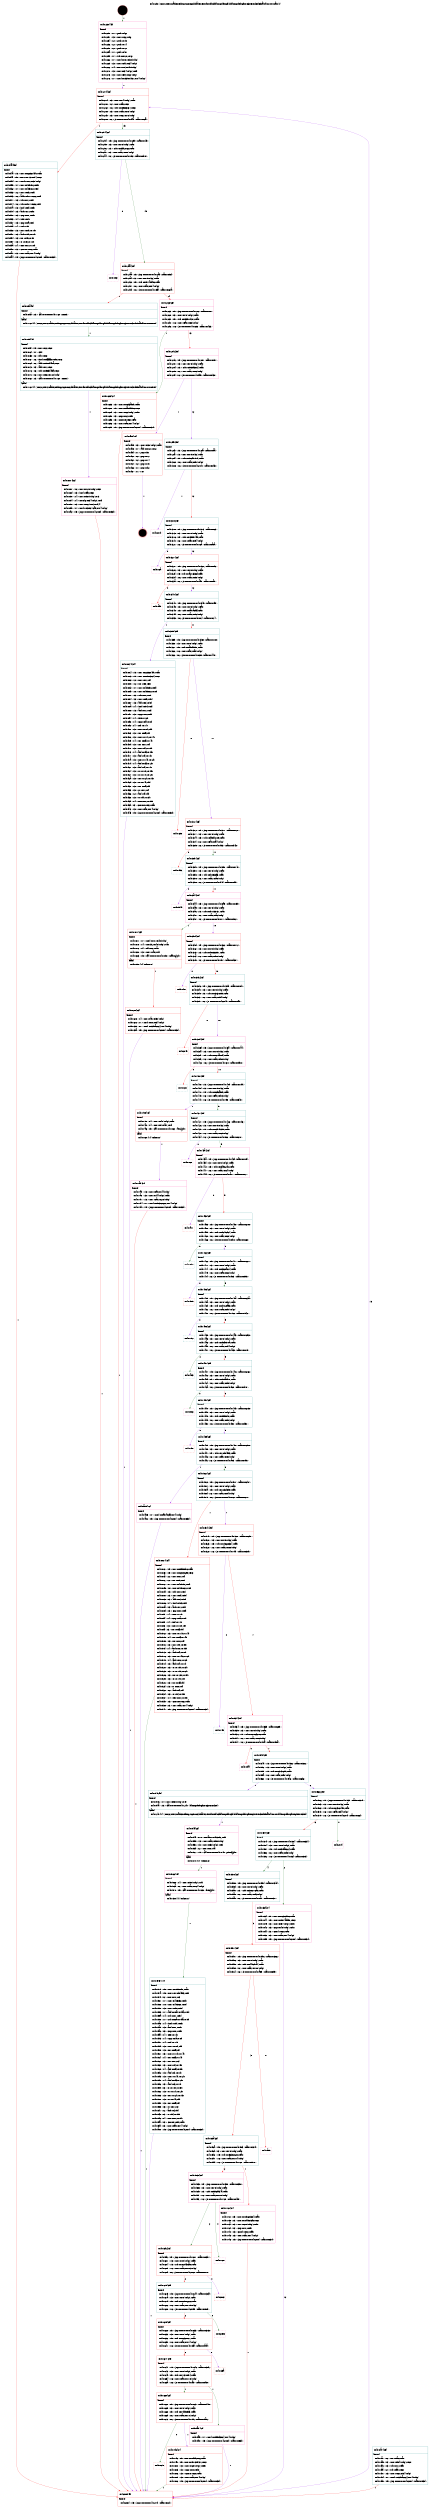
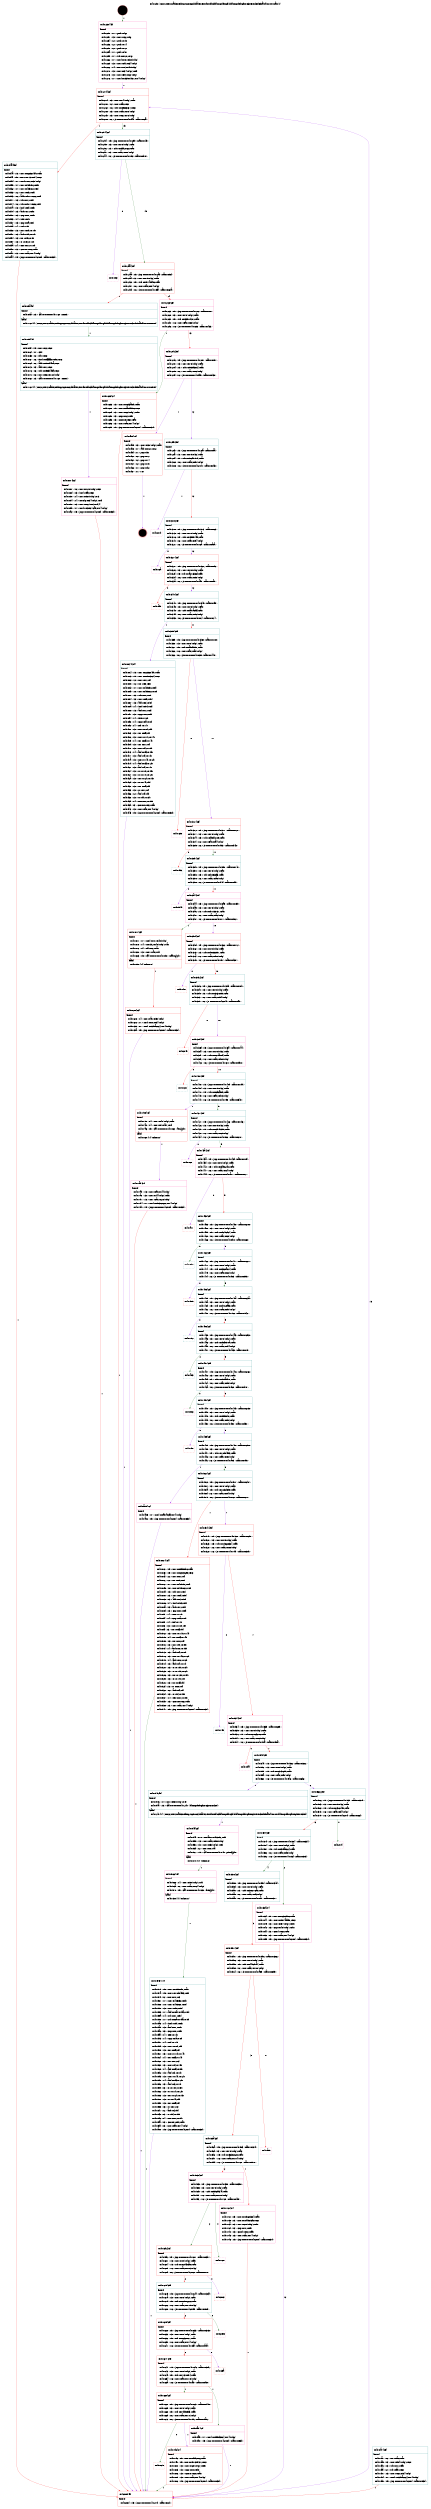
(167, 551) -> (168, 551)
